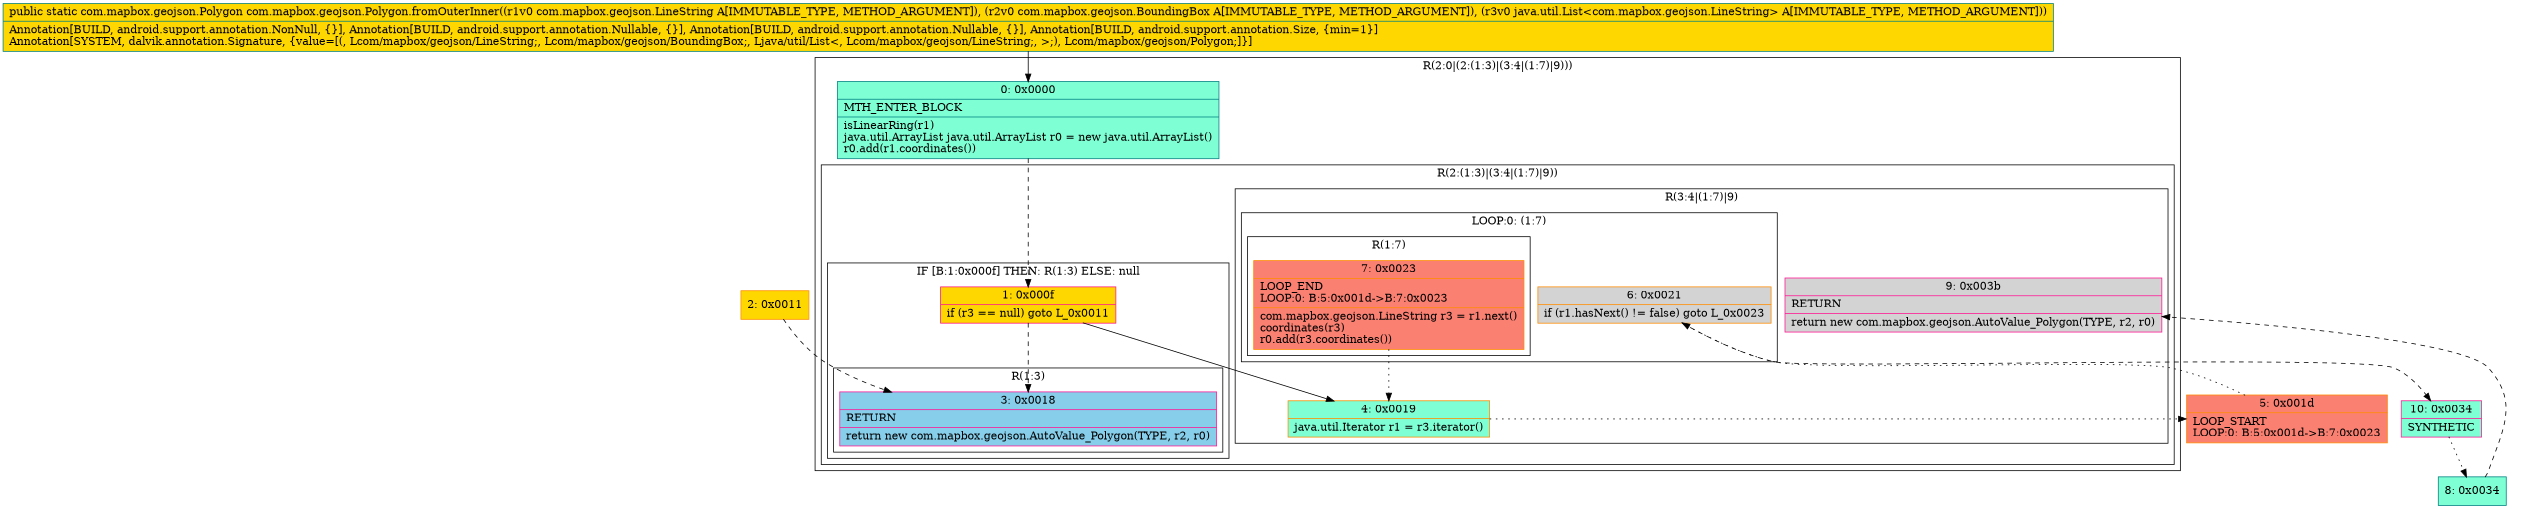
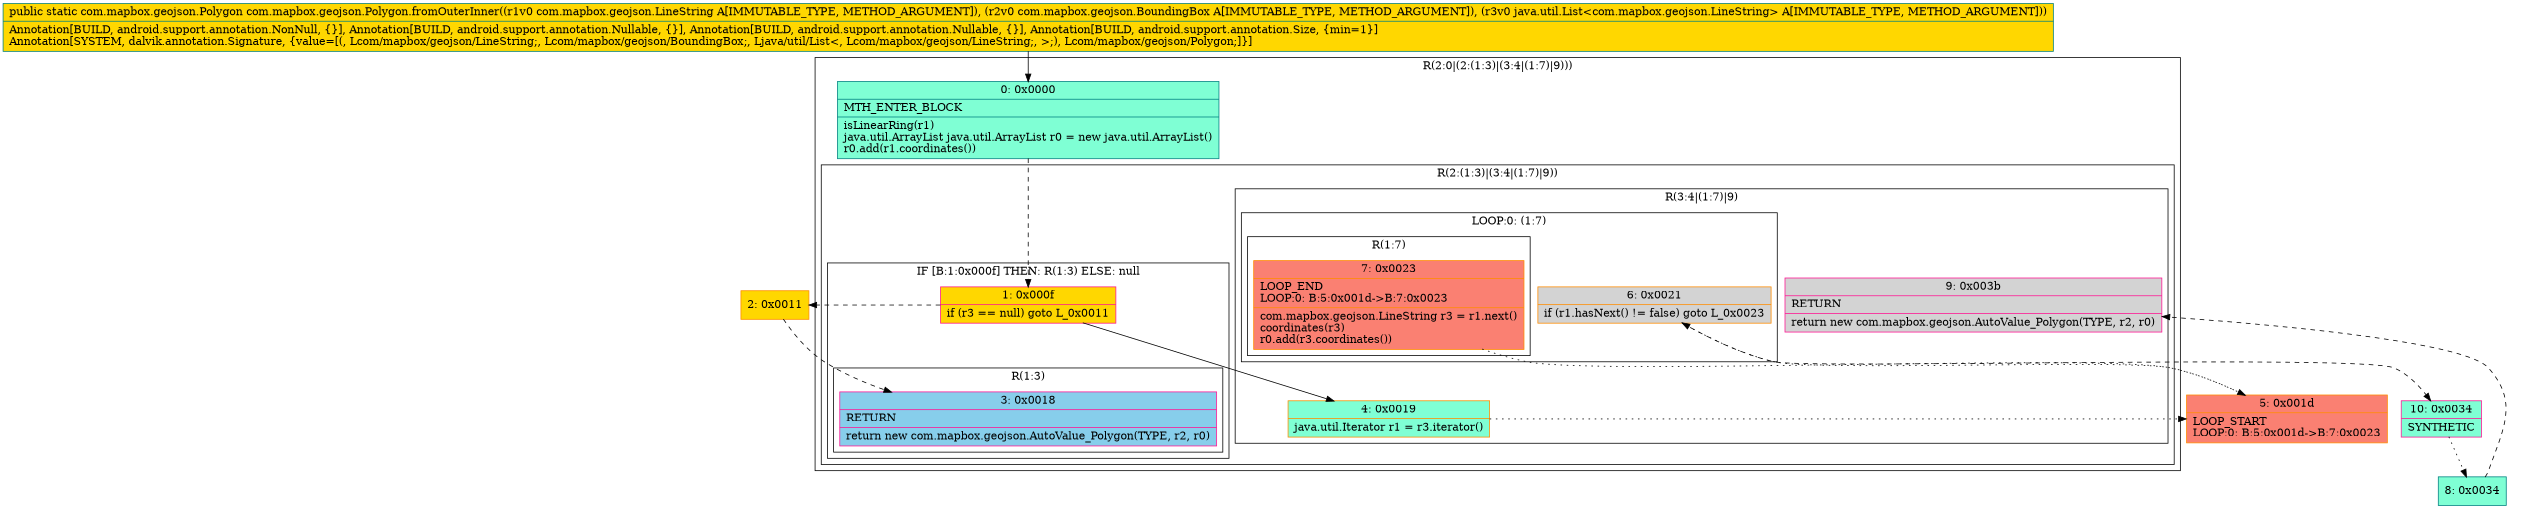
(1028, 354) -> (879, 305)
(1389, 371) -> (1671, 366)
